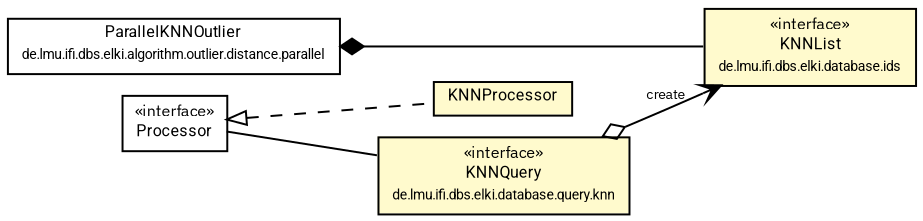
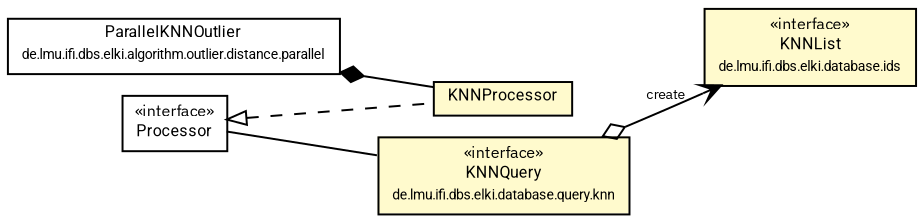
(534, 46) -> (399, 82)
